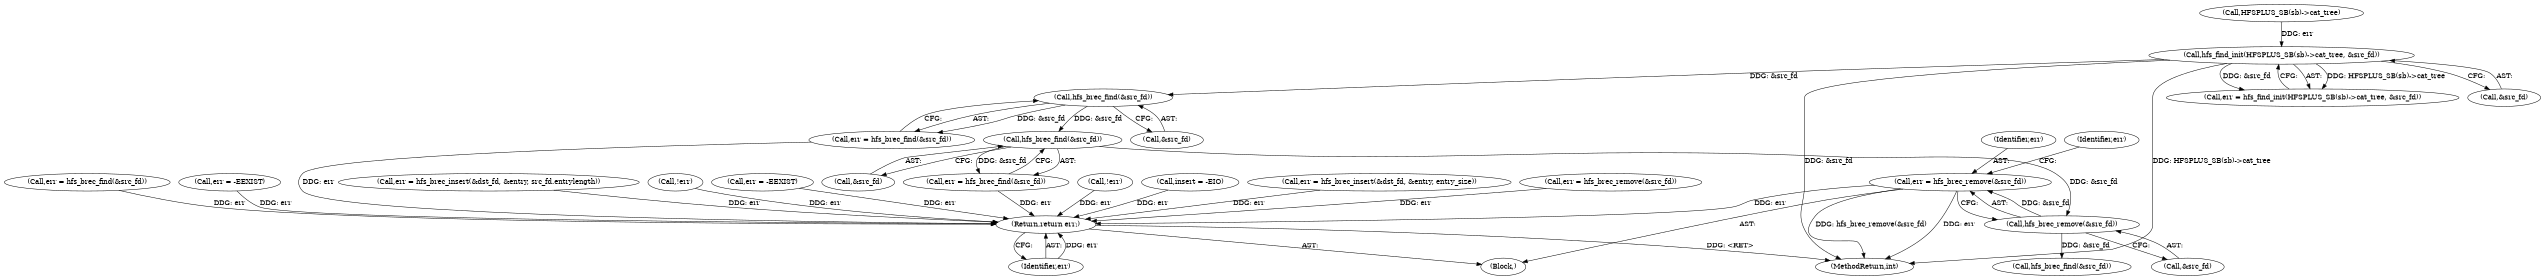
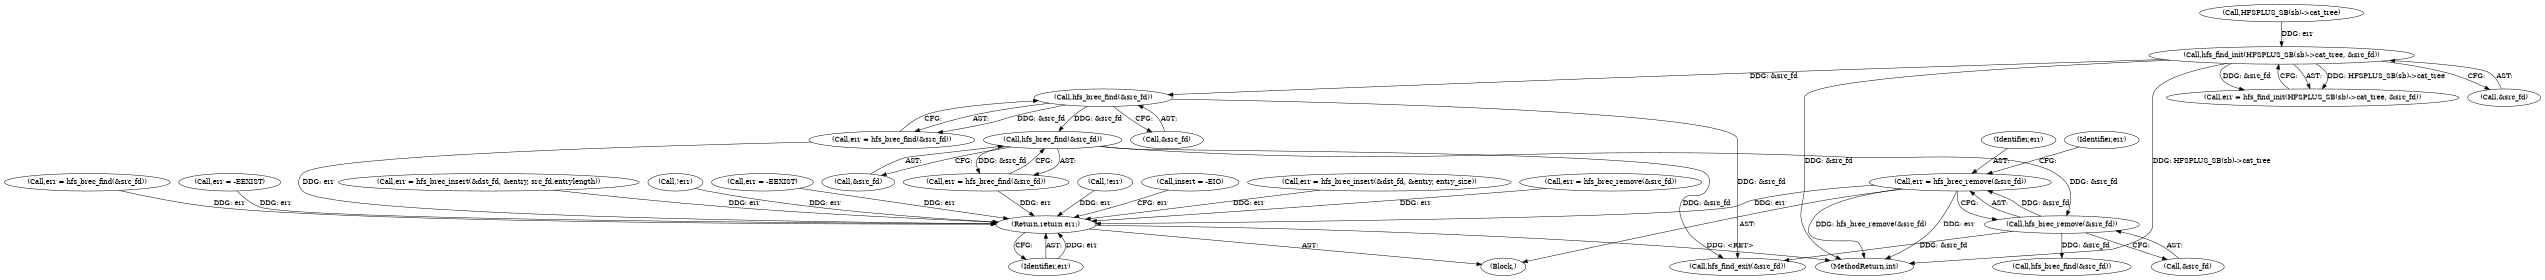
(1153, 203) -> (1153, 203)
none -> (1738, 267)
